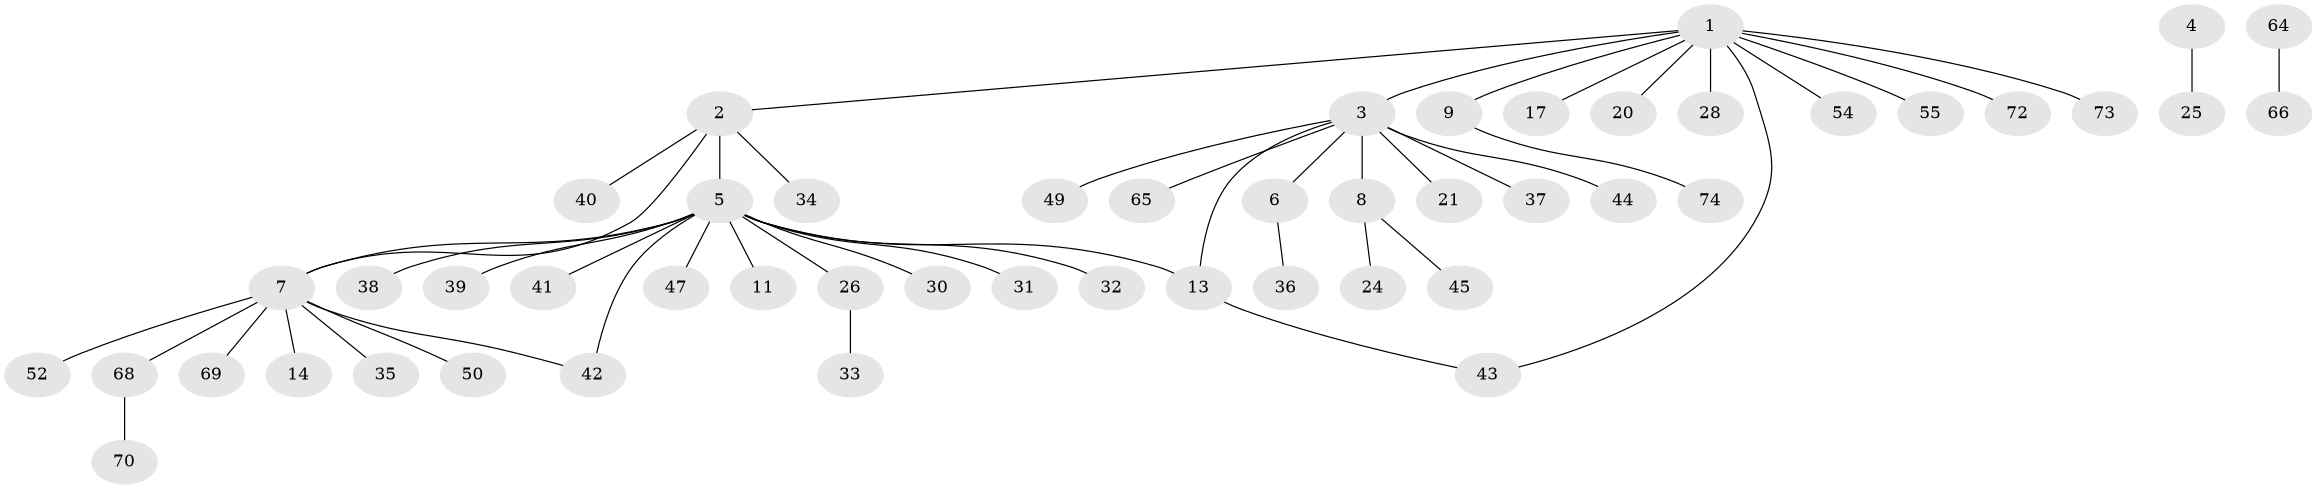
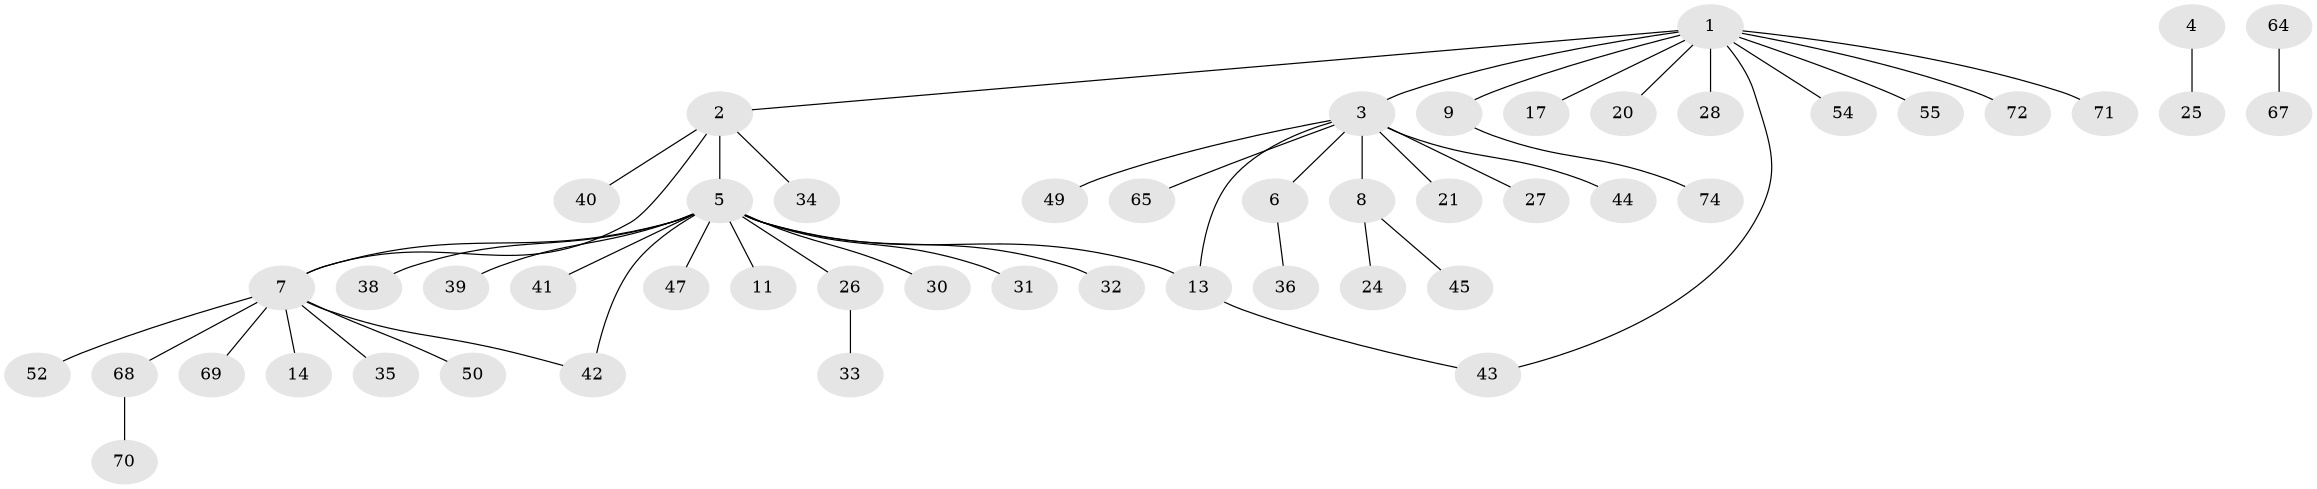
(2105, 114) -> (2105, 114)
(2279, 114) -> (2279, 114)
(1536, 201) -> (1536, 201)
